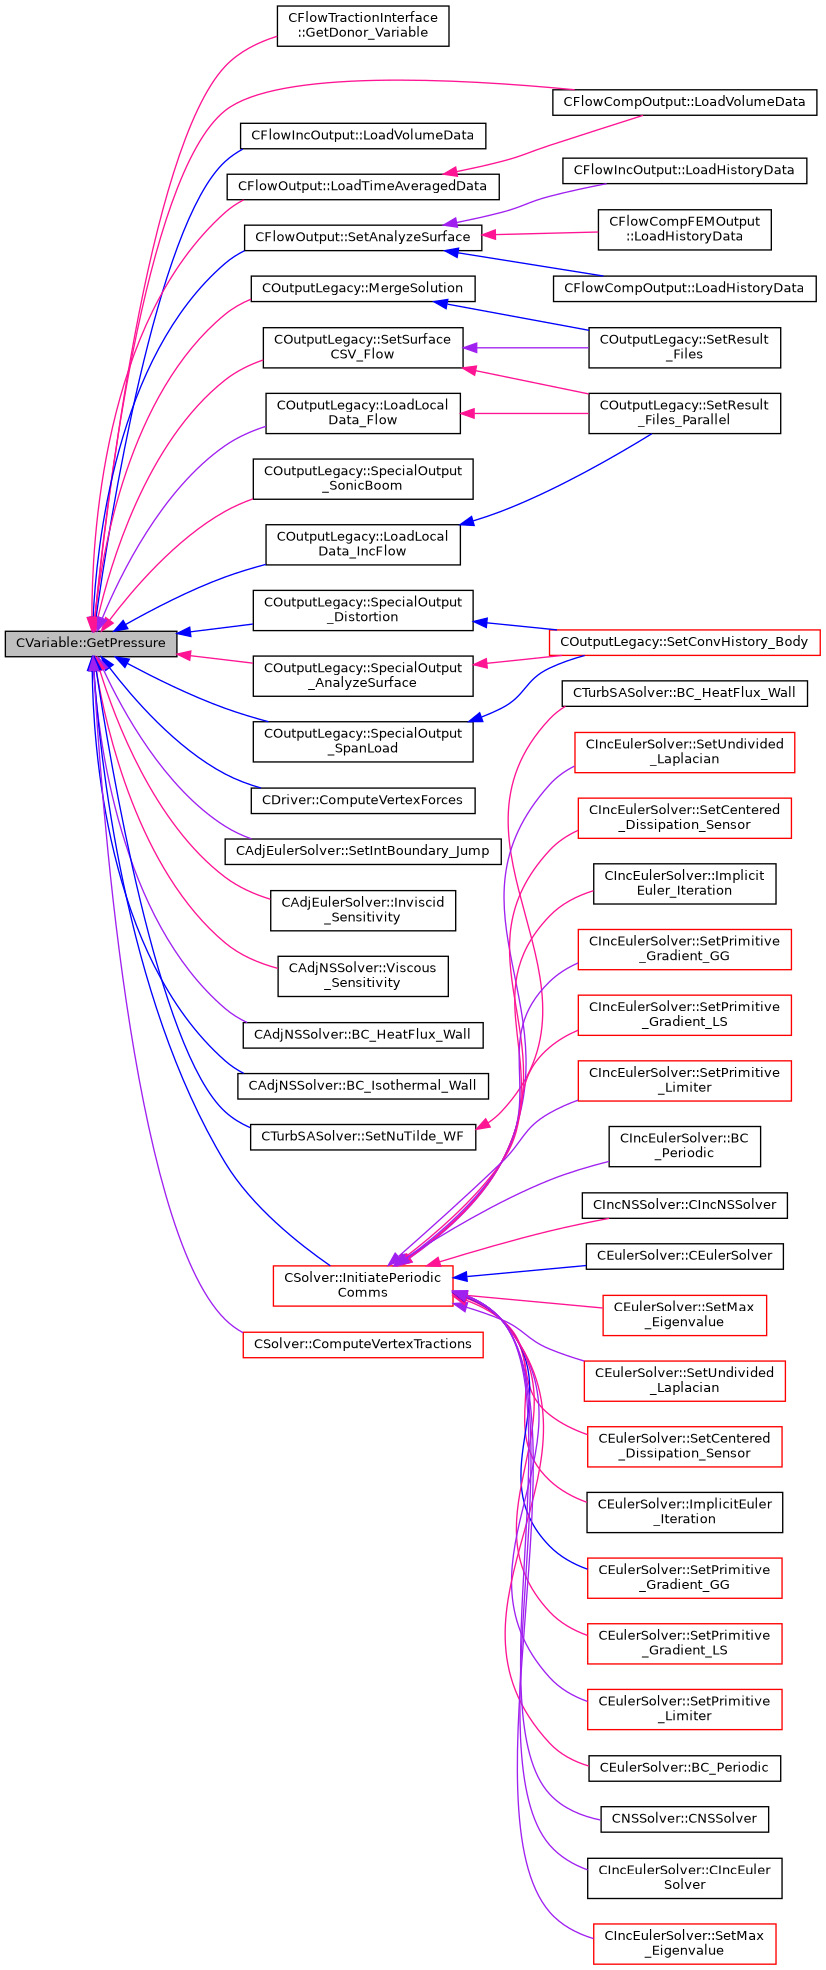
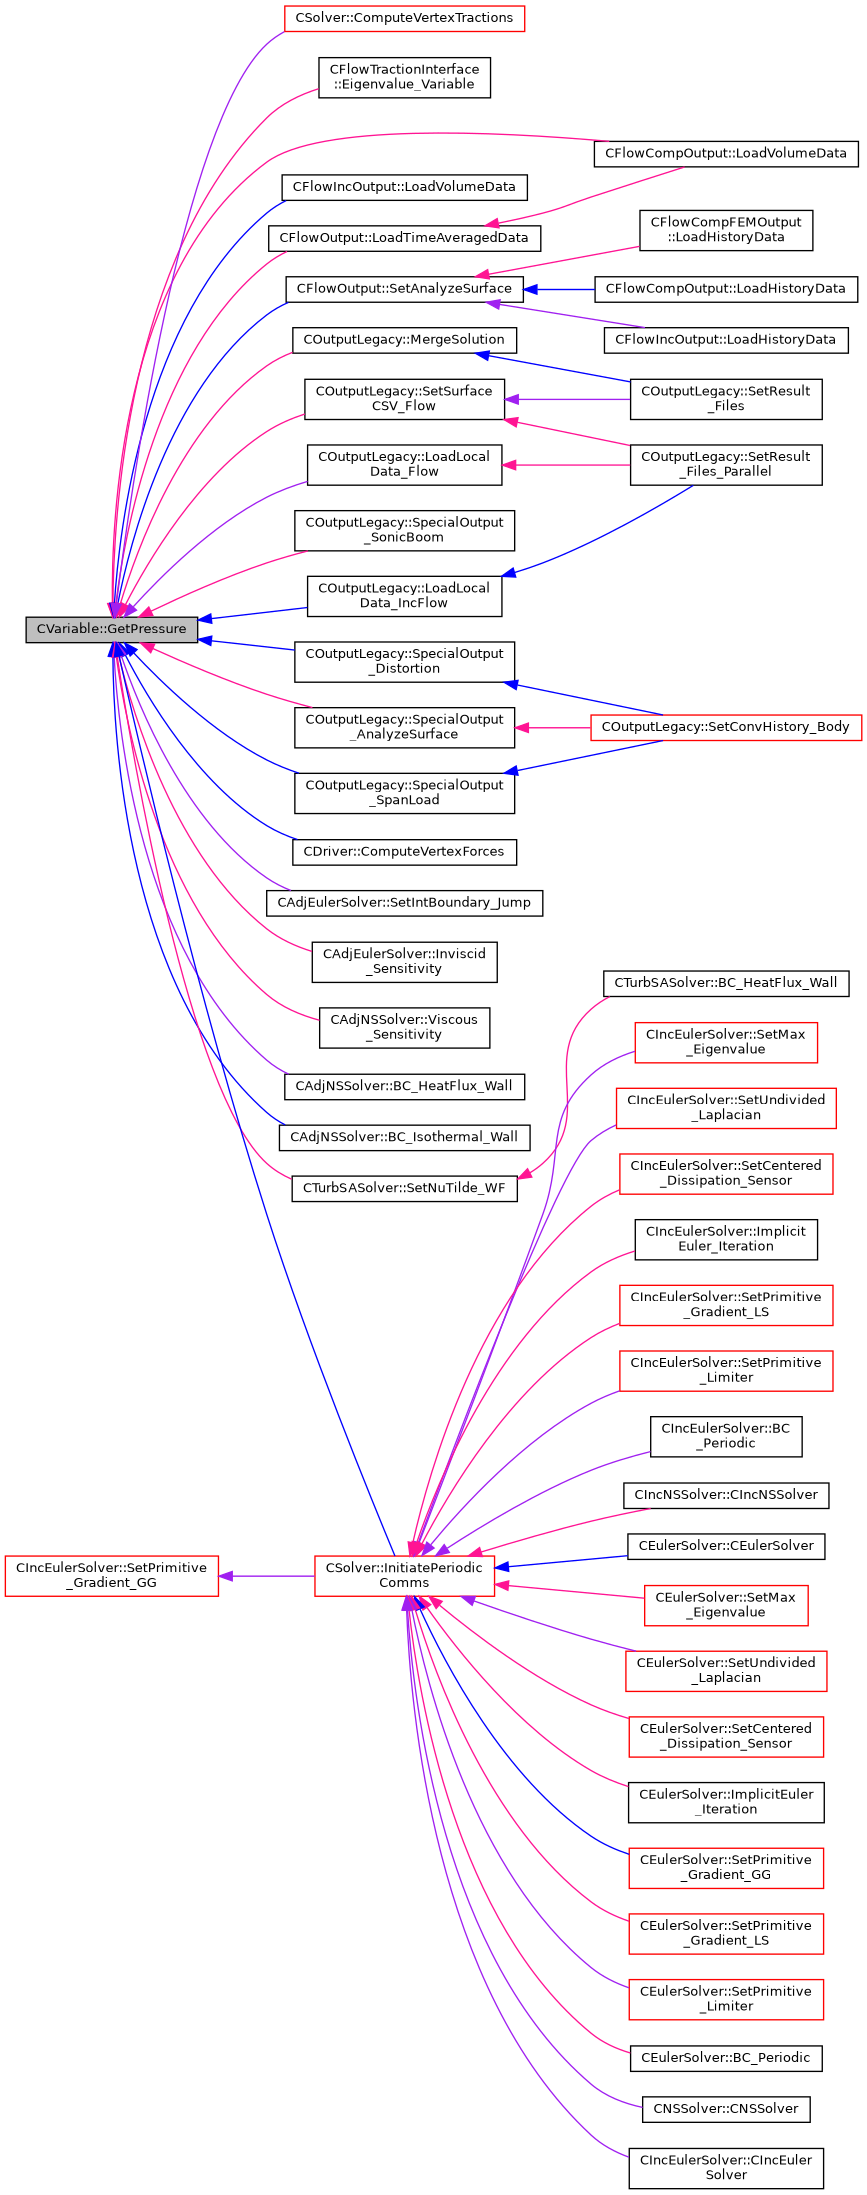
(363, 26) -> (405, 78)
(143, 912) -> (179, 960)
(517, 1120) -> (273, 1576)
